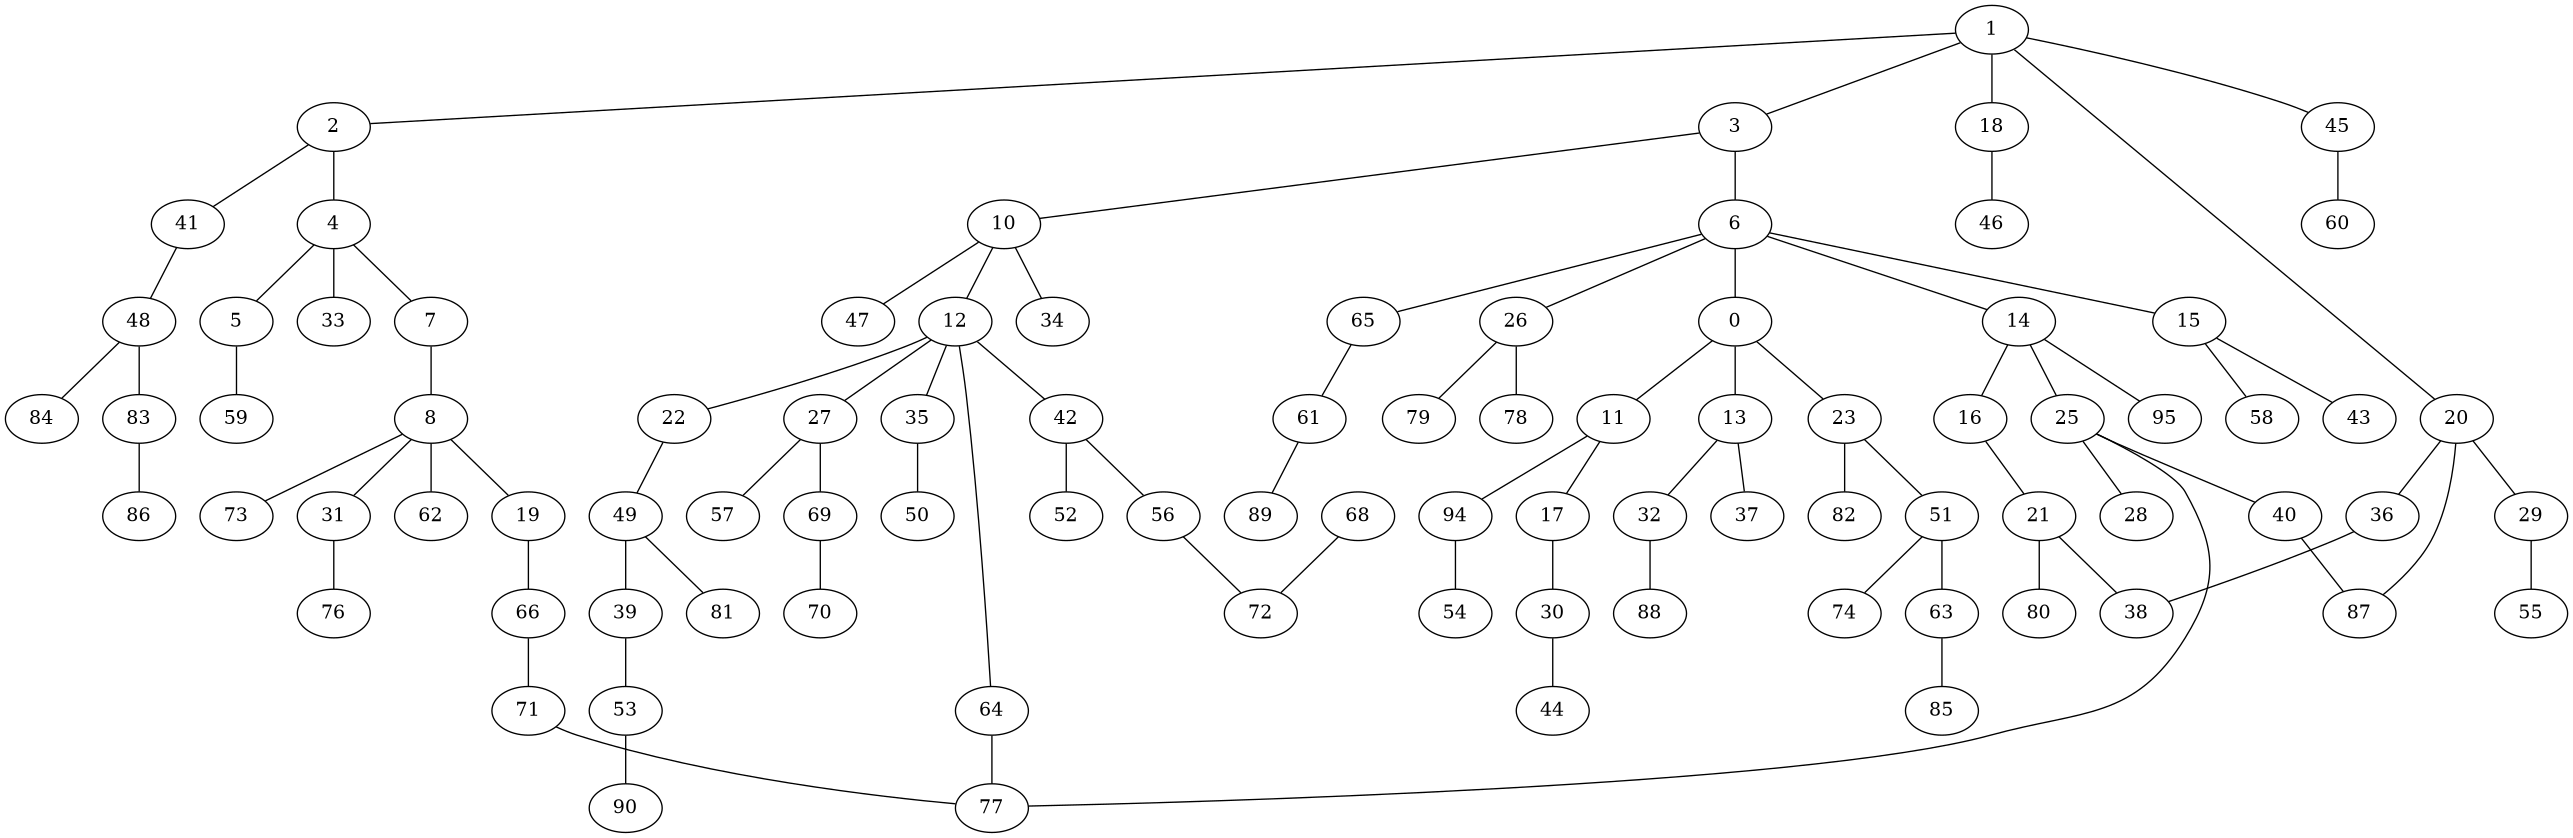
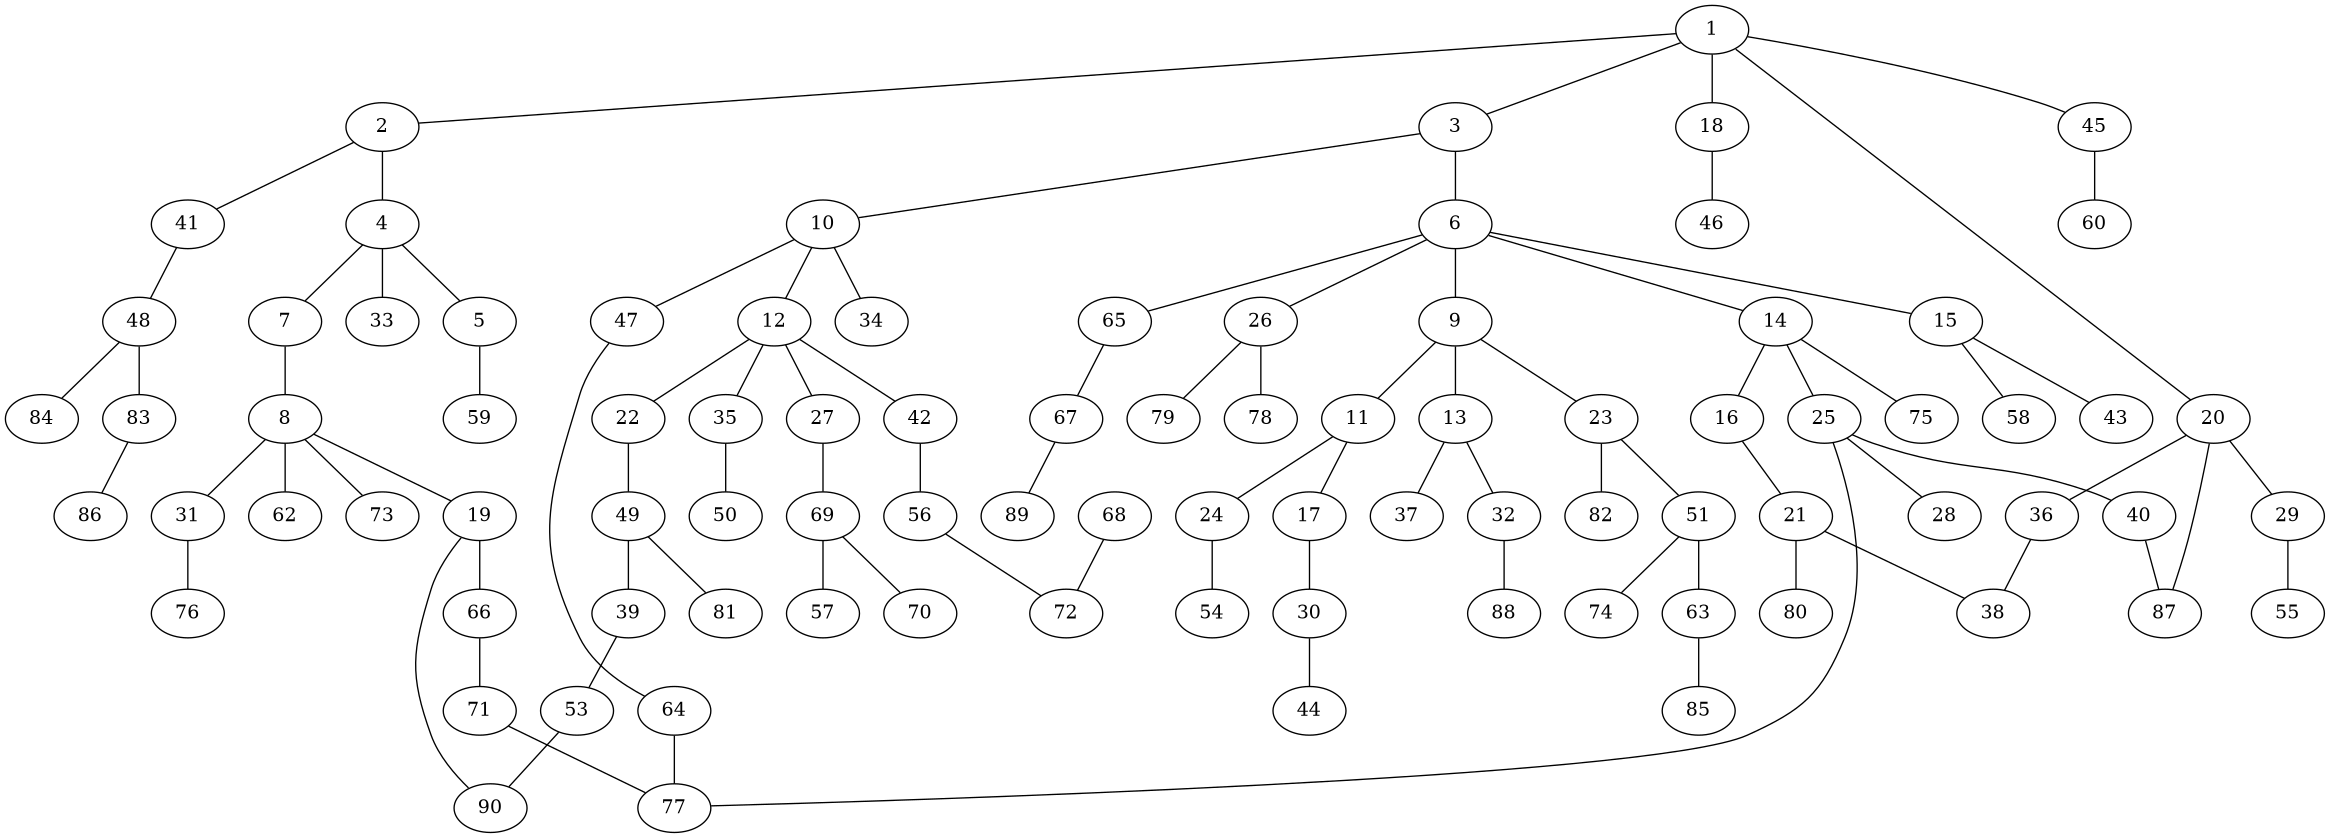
(1735, 322) -> (1455, 322)
(1309, 419) -> (1066, 419)
(2165, 419) -> (1922, 419)
(772, 467) -> (823, 565)
(978, 516) -> (550, 532)
(1066, 516) -> none
(1455, 516) -> (1212, 516)
none -> (416, 665)
